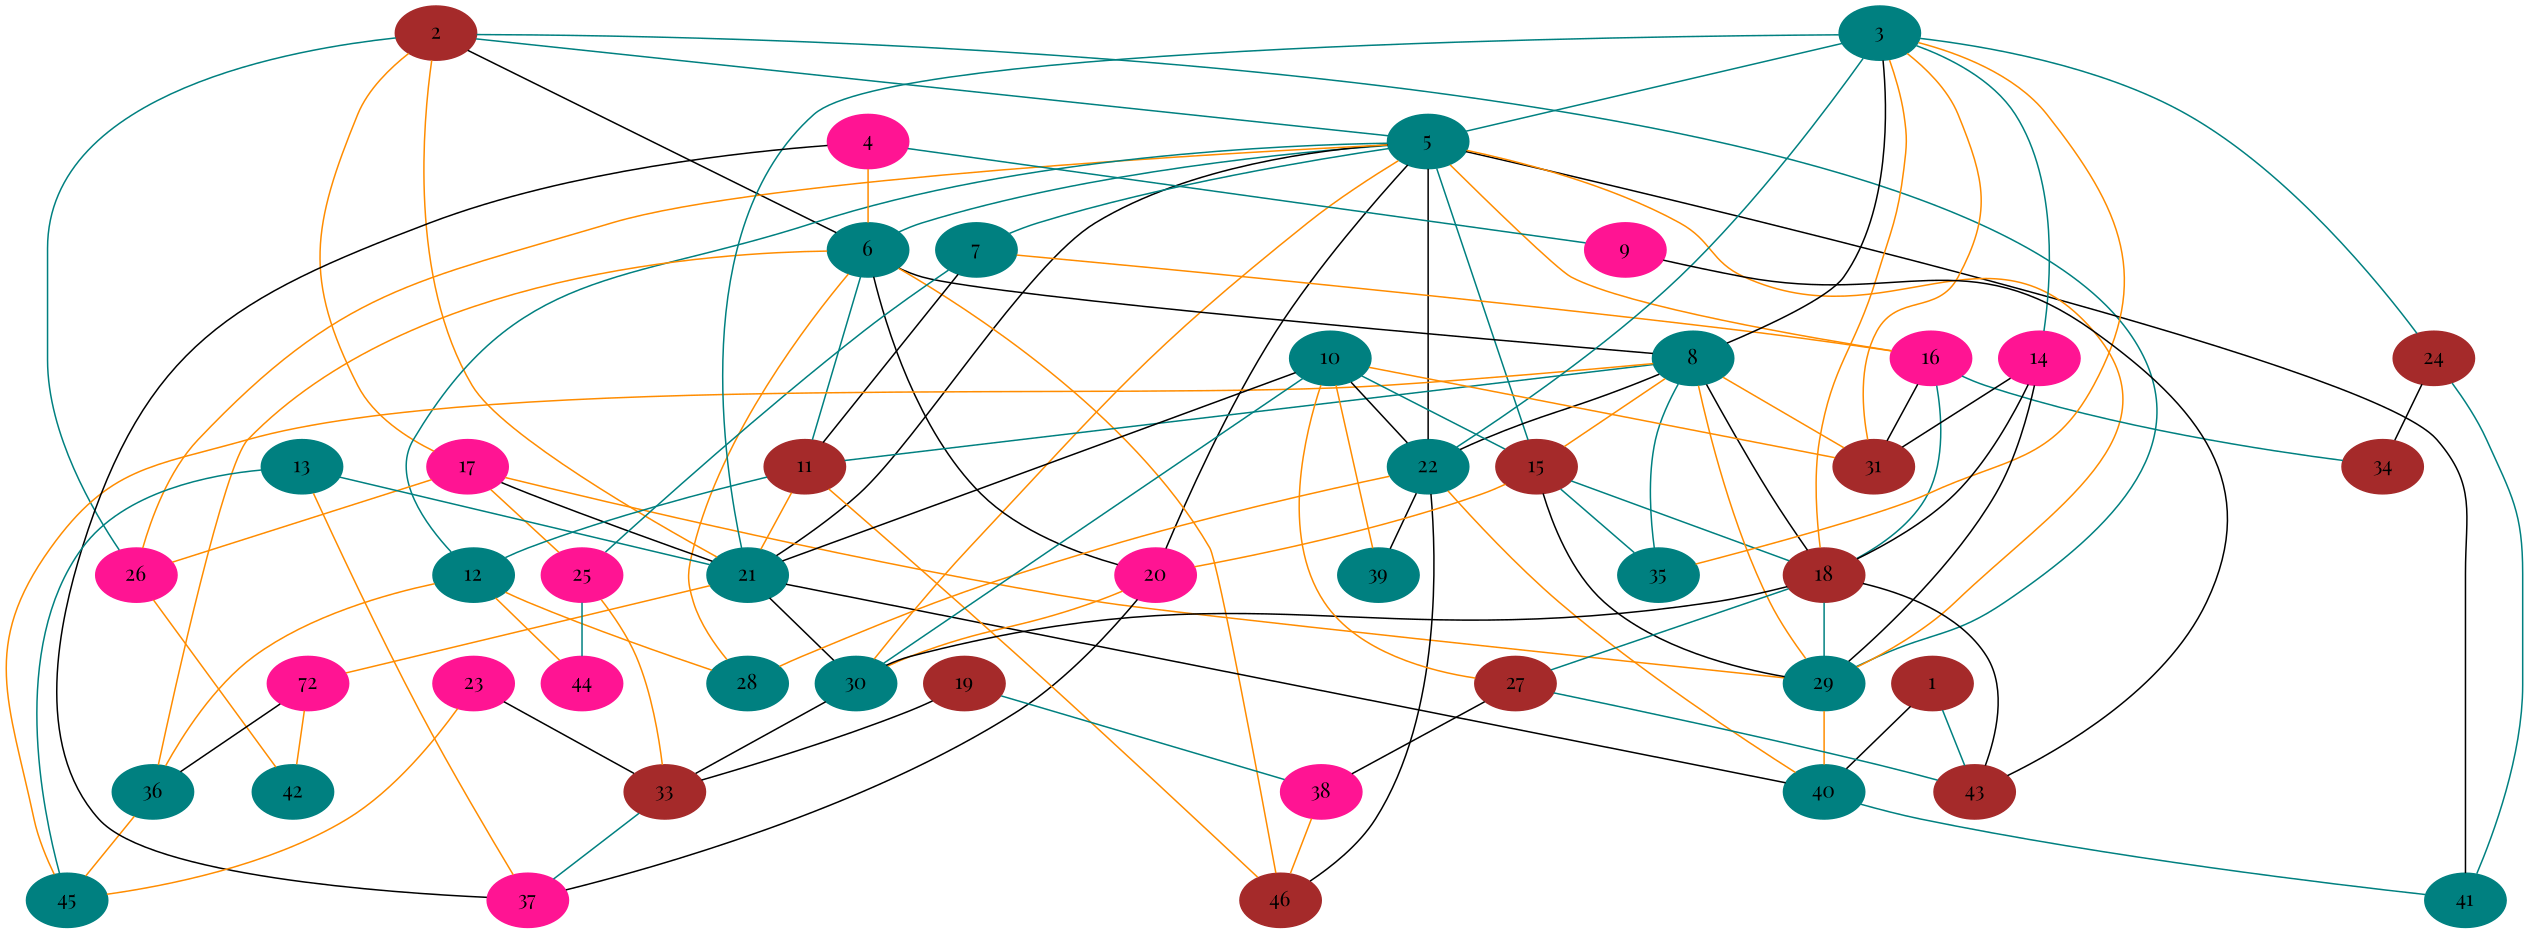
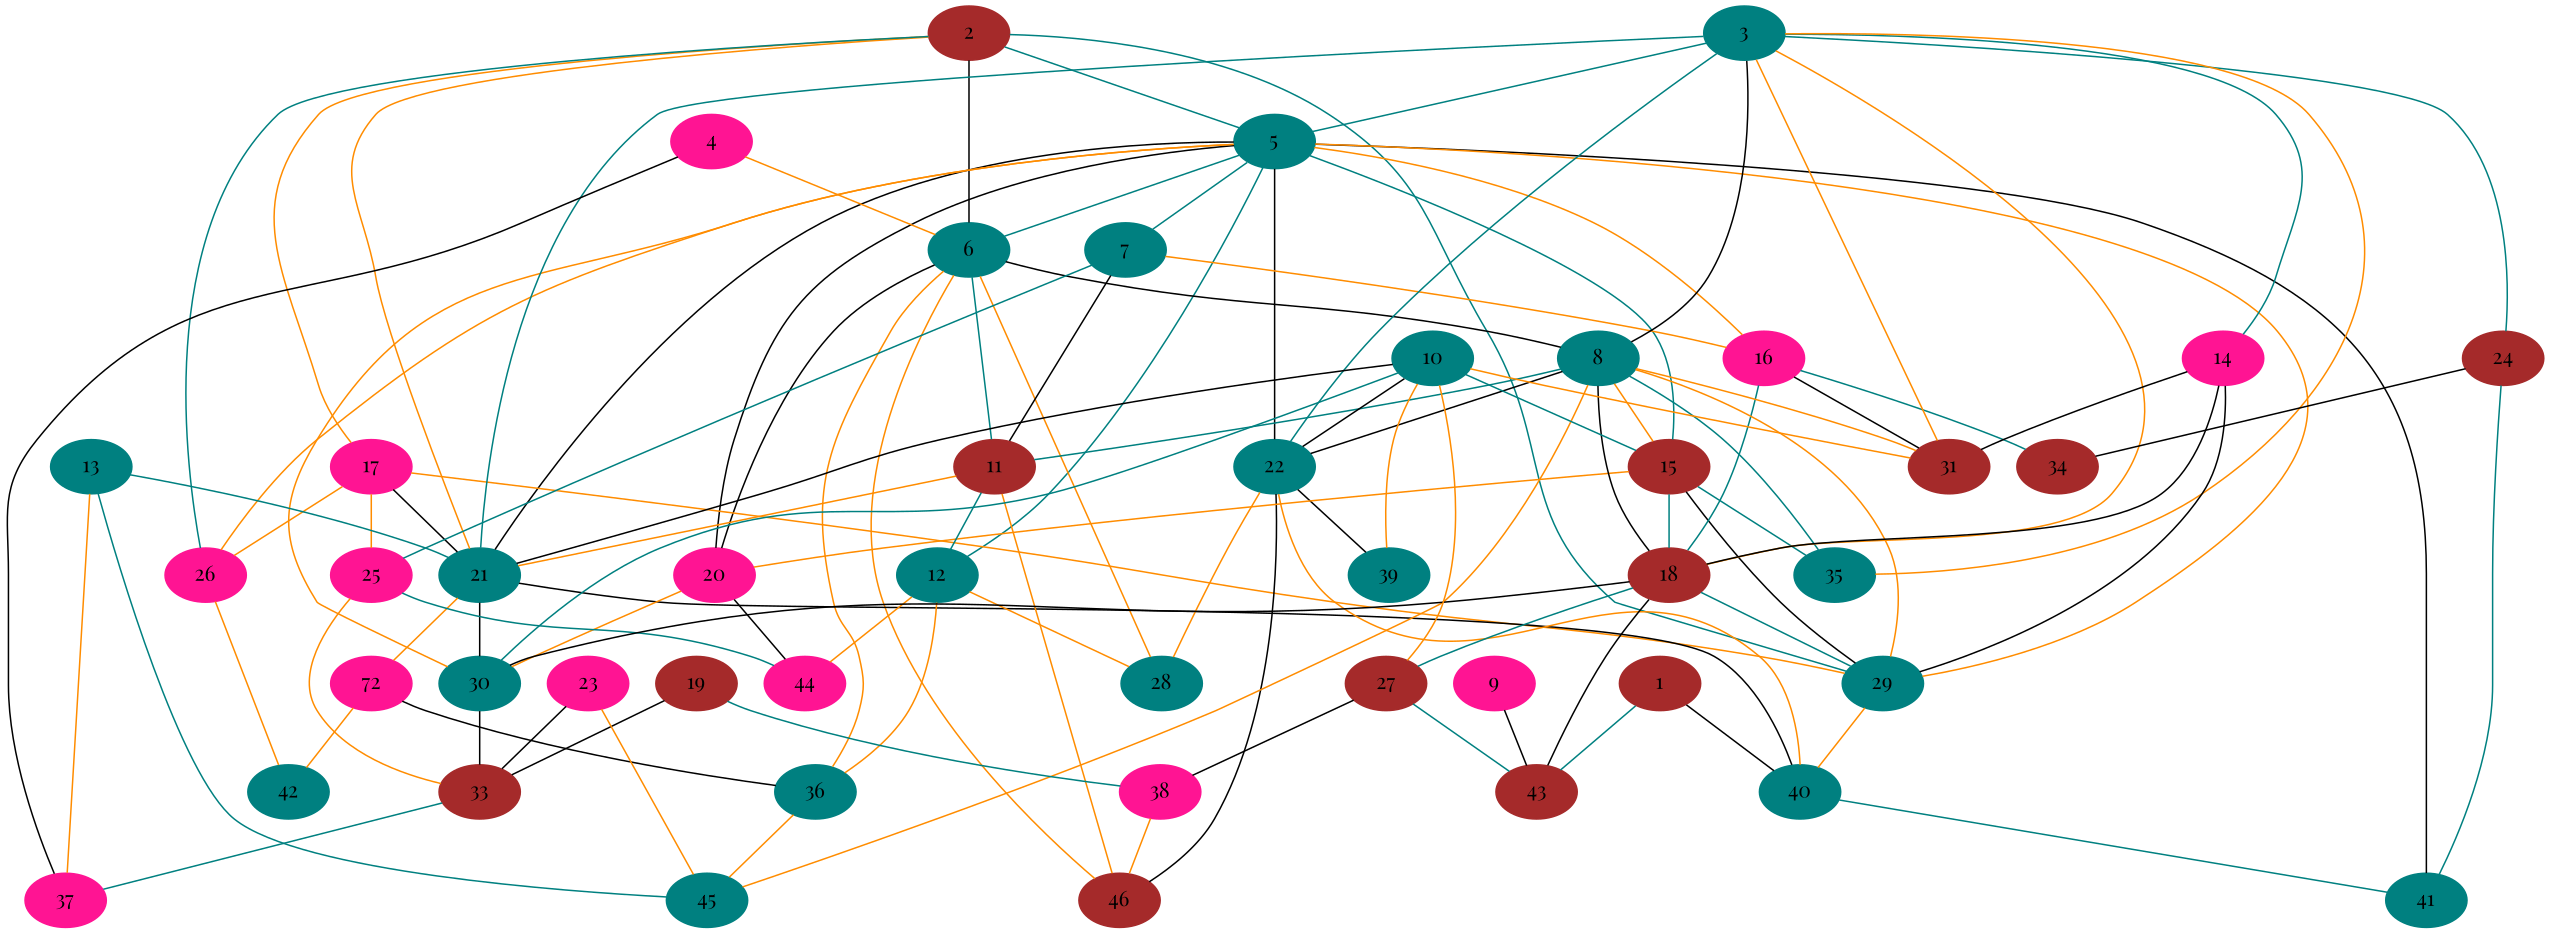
(1247, 196) -> none
(875, 786) -> (760, 629)
